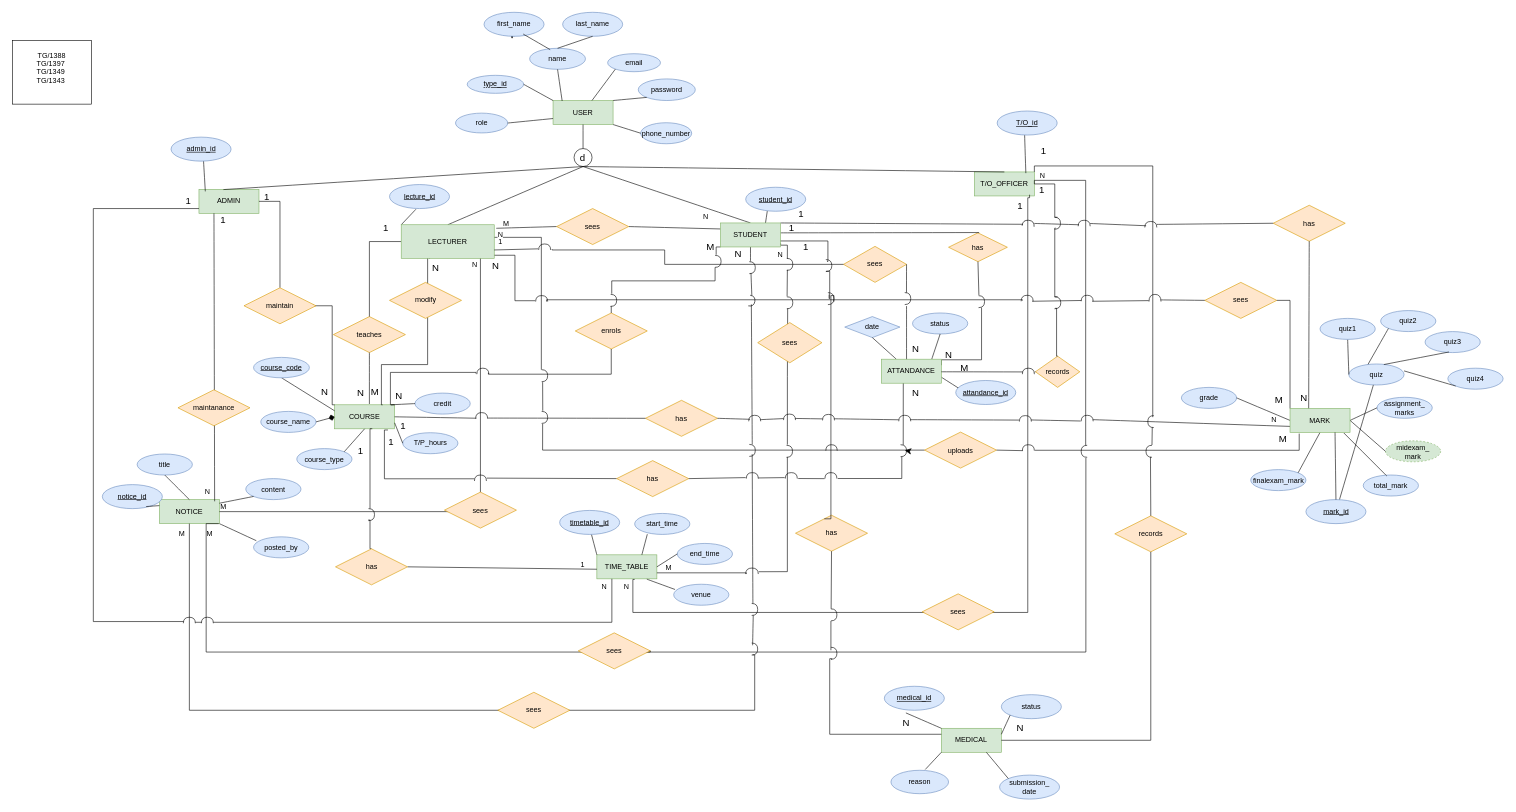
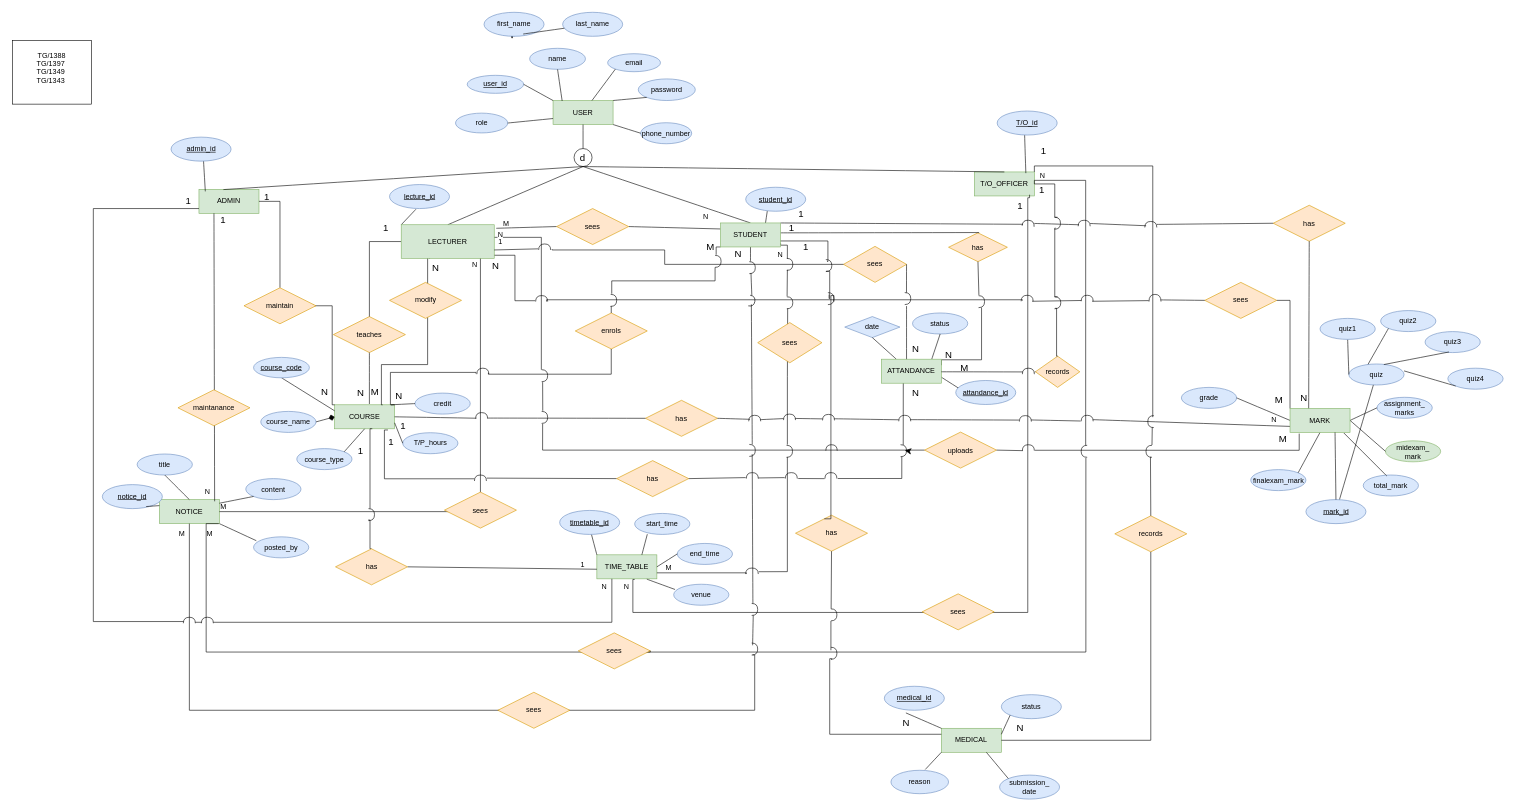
(536, 42) -> (544, 31)
(574, 43) -> none
(495, 84) -> (495, 84)
(1413, 451) -> (1413, 451)
